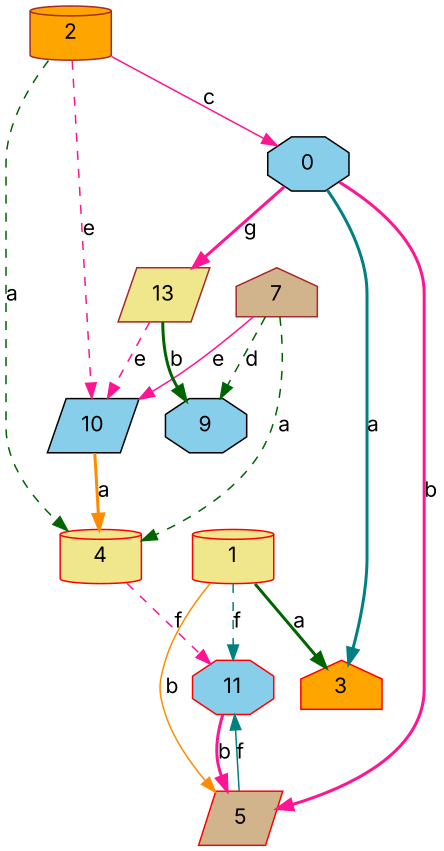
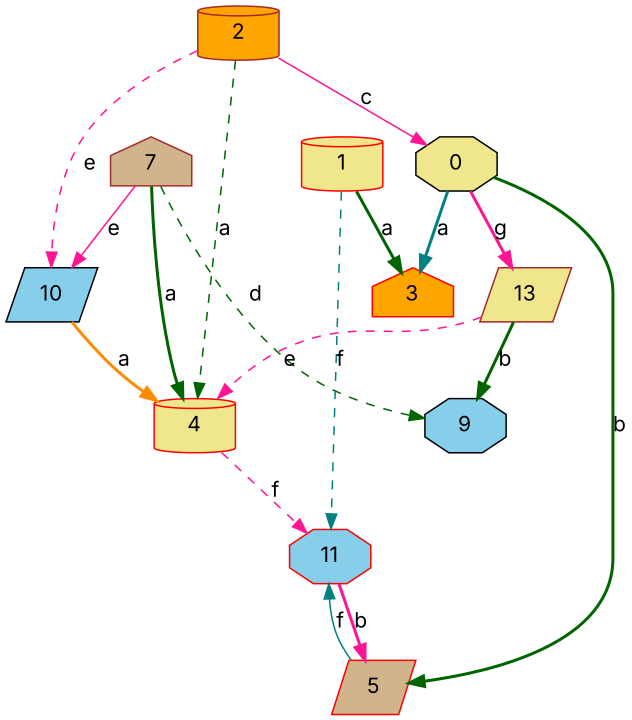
(308, 164) -> (456, 164)
(132, 354) -> (348, 332)
(261, 451) -> (159, 286)
(424, 512) -> (613, 460)
(160, 681) -> none
